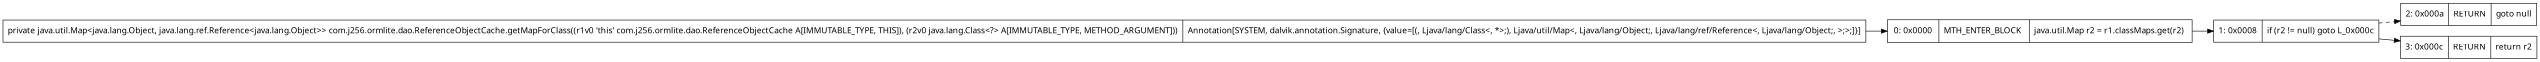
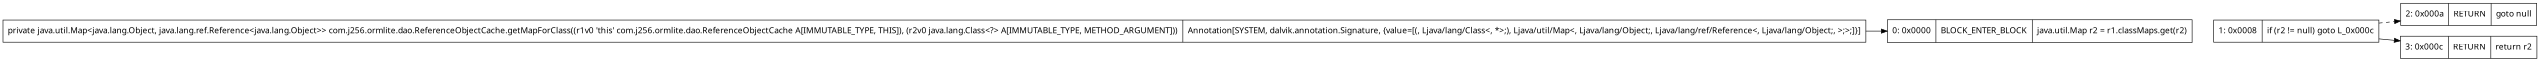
(1983, 31) -> (1984, 31)
(2200, 31) -> none
